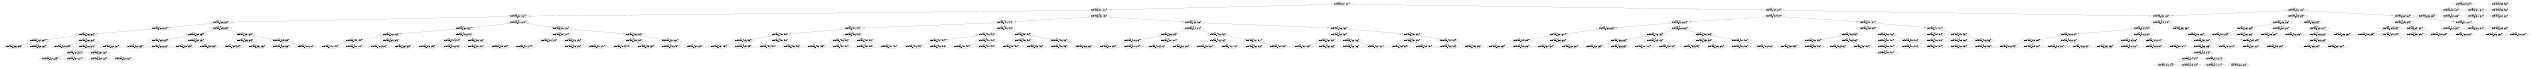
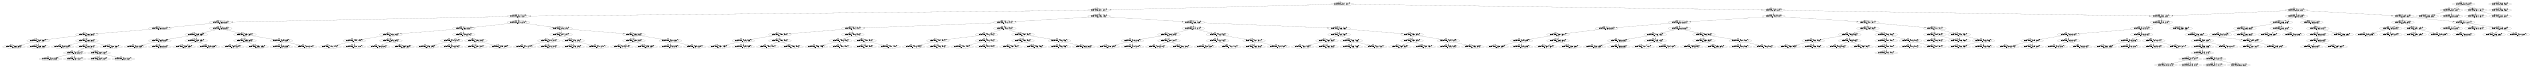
none -> (549, 47)
